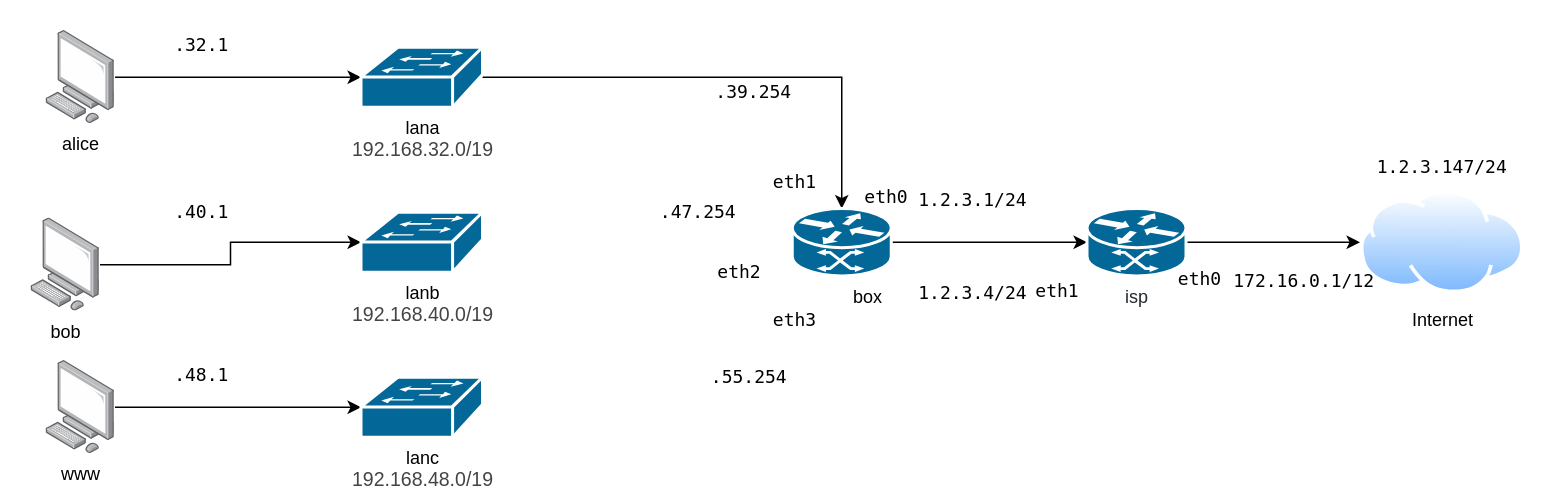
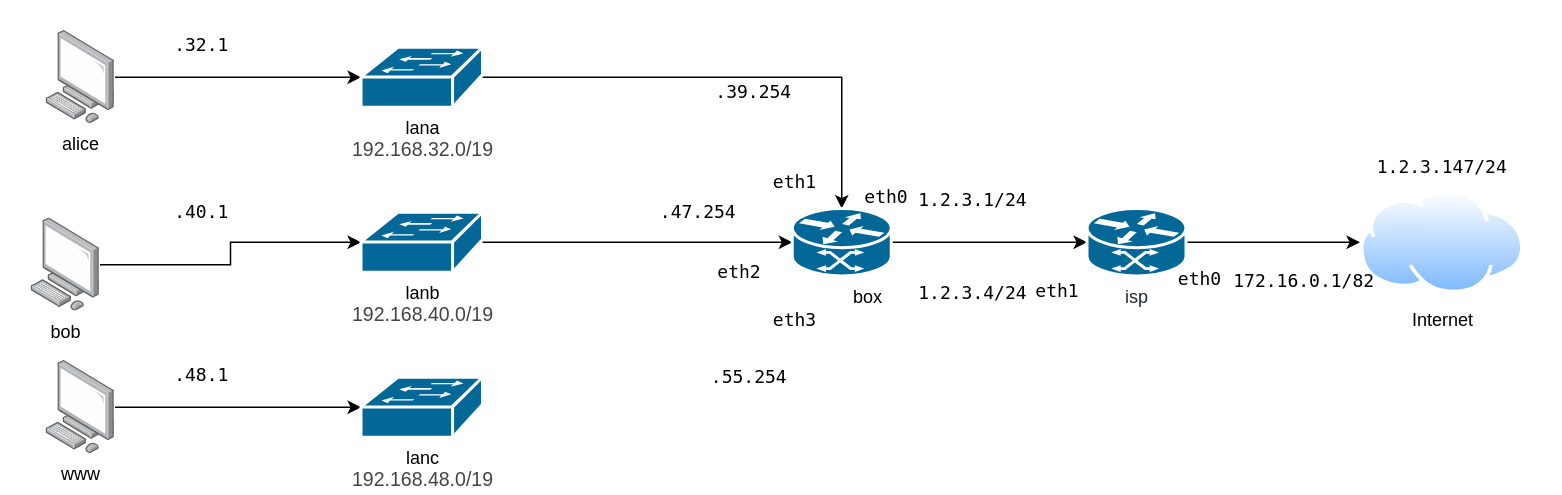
none -> (632, 242)
(1292, 282) -> (1292, 282)
